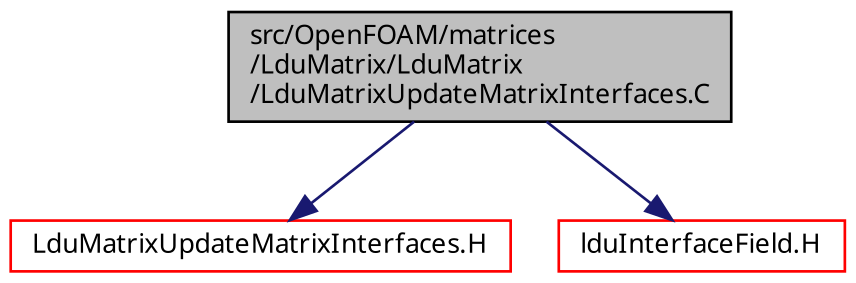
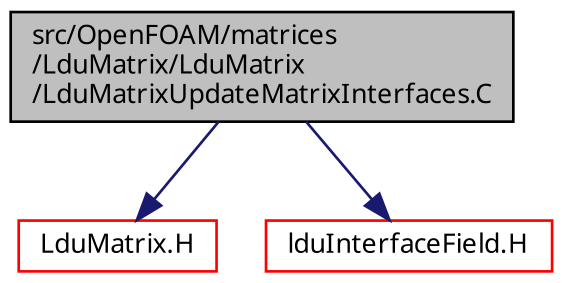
(261, 246) -> (118, 246)
